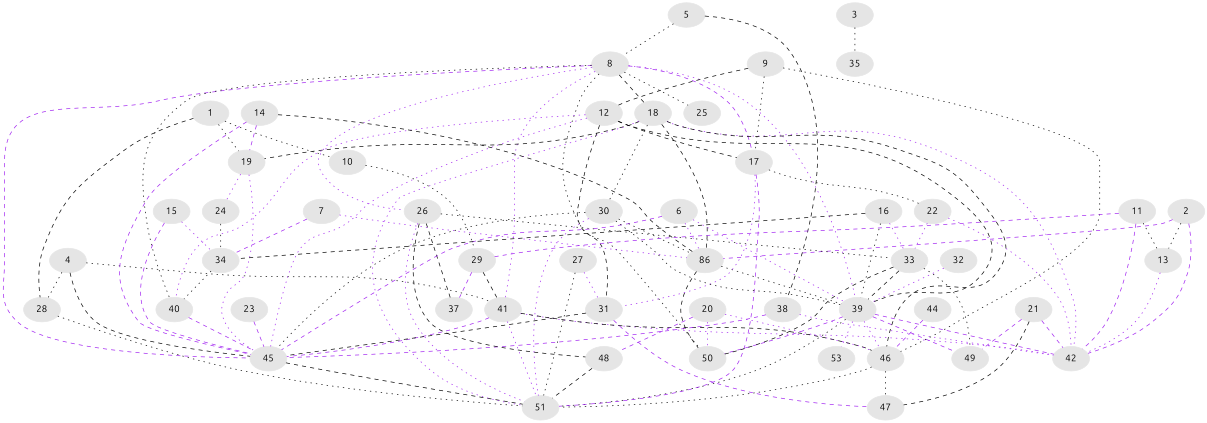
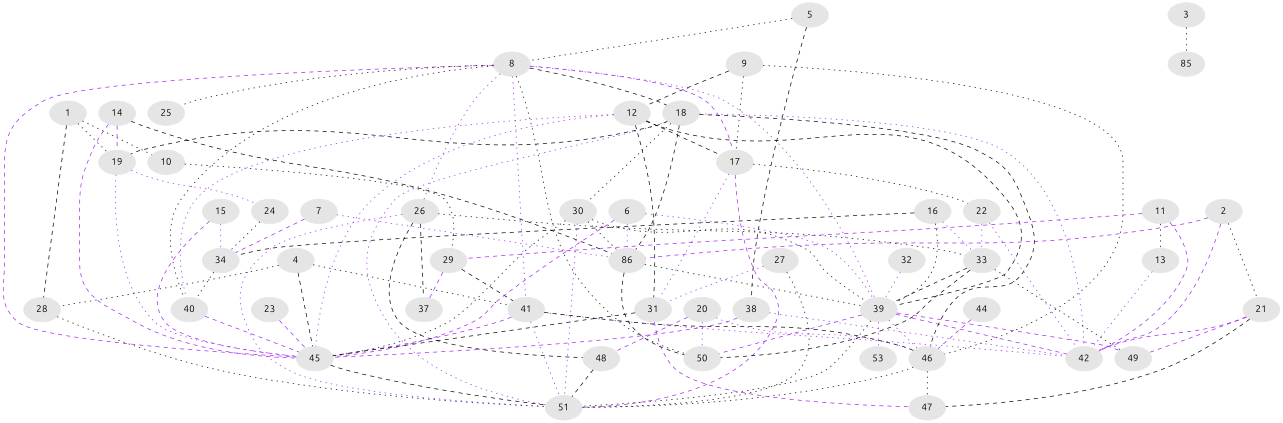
(855, 64) -> (1186, 64)
(1175, 236) -> (1243, 260)
